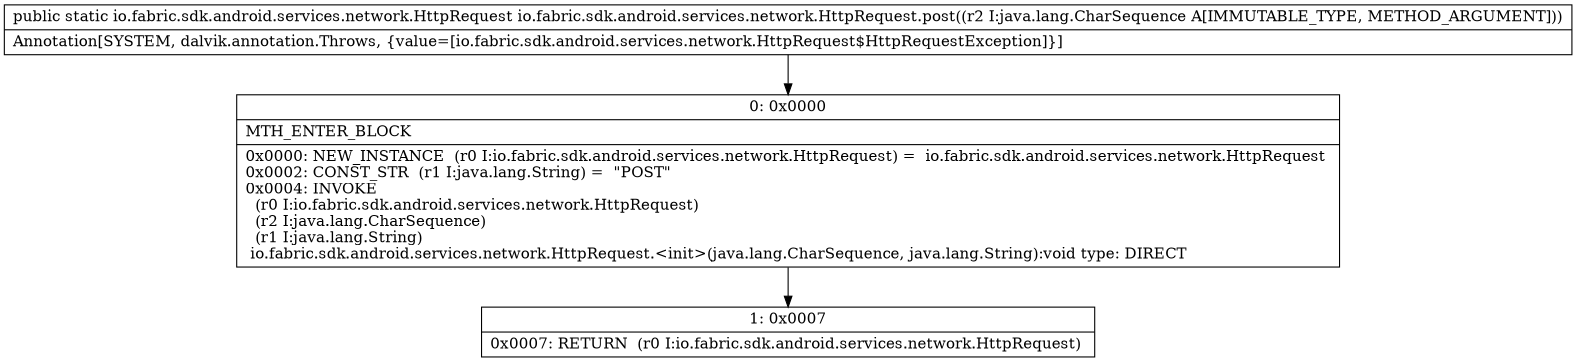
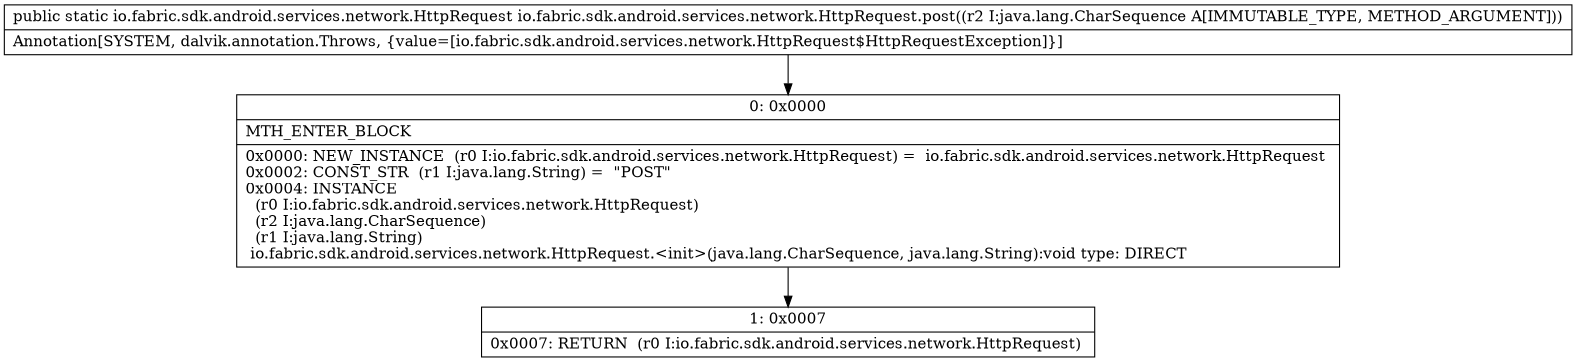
(316, 189) -> (327, 189)
